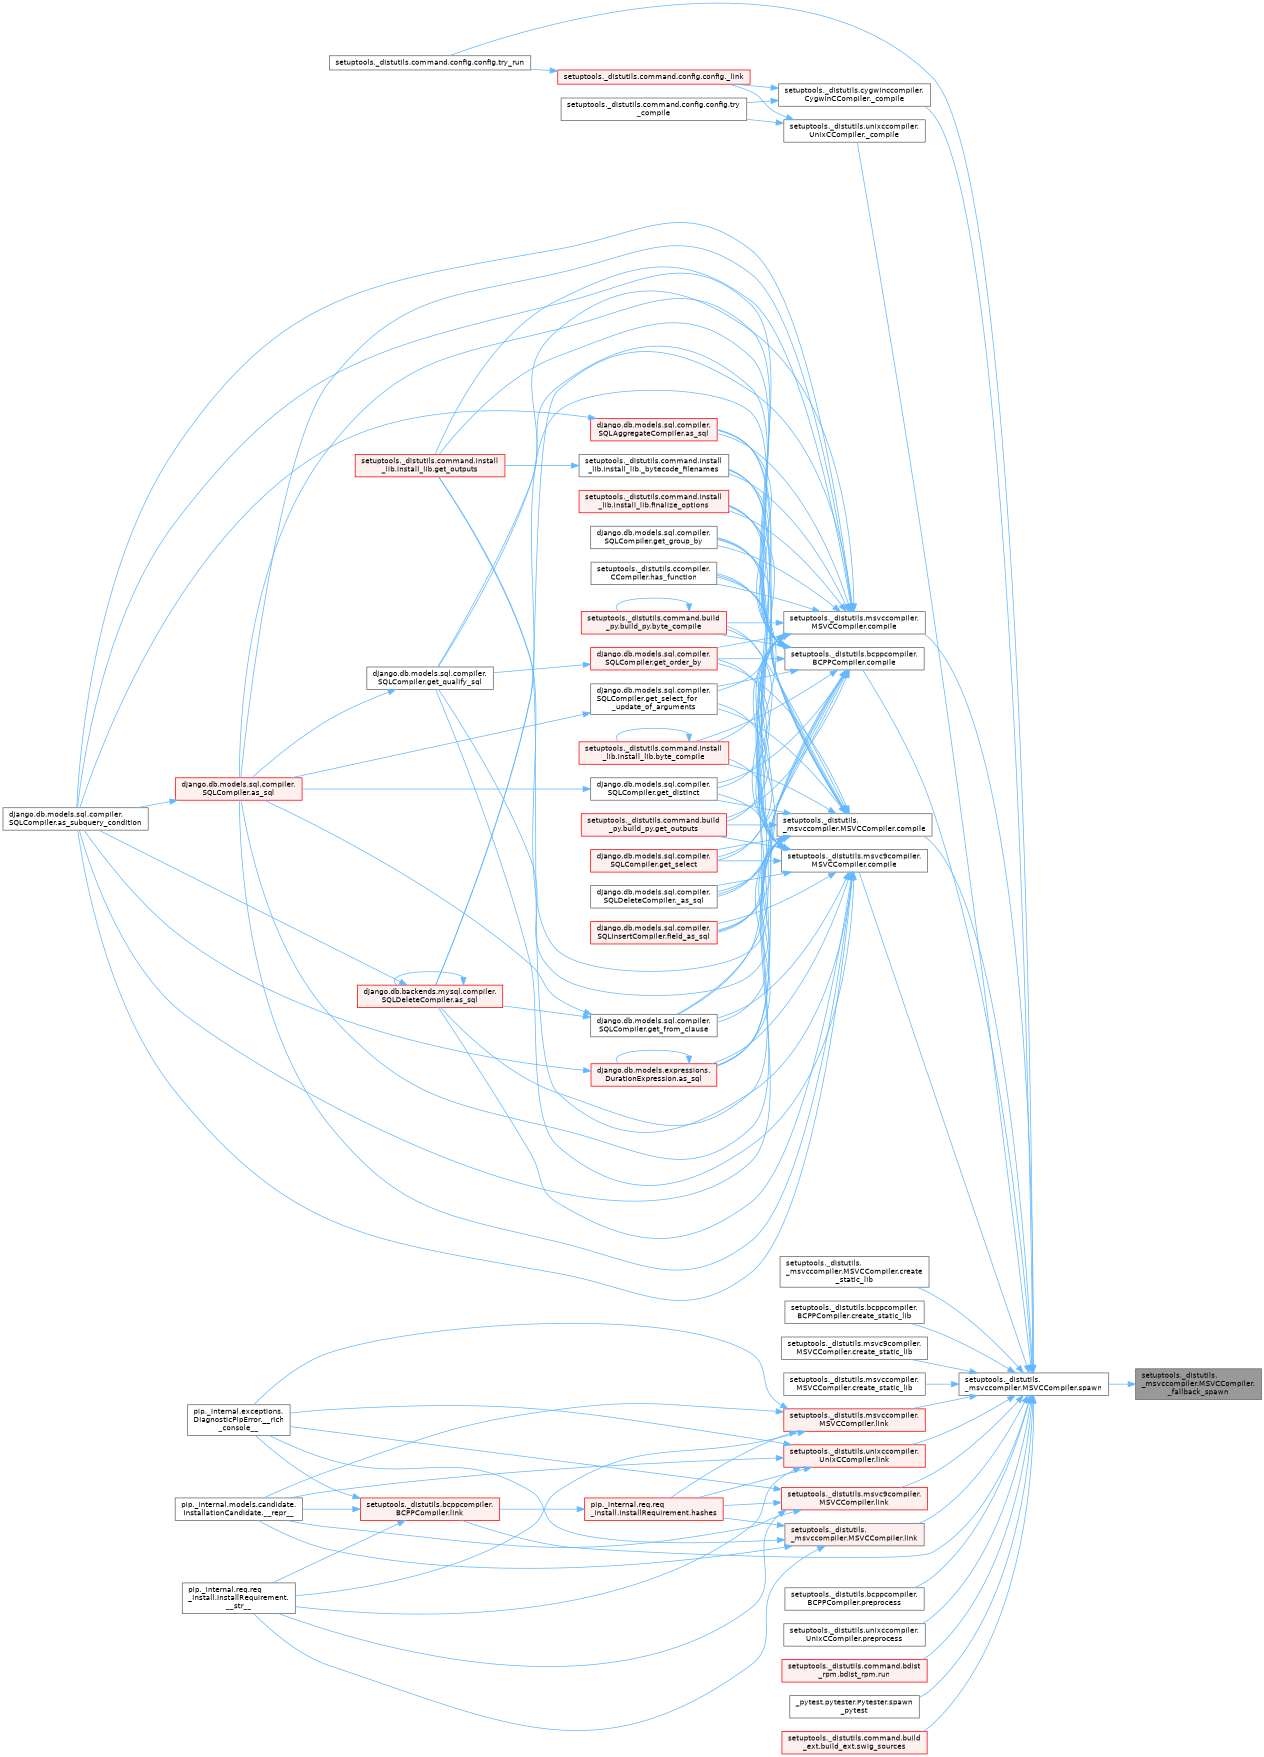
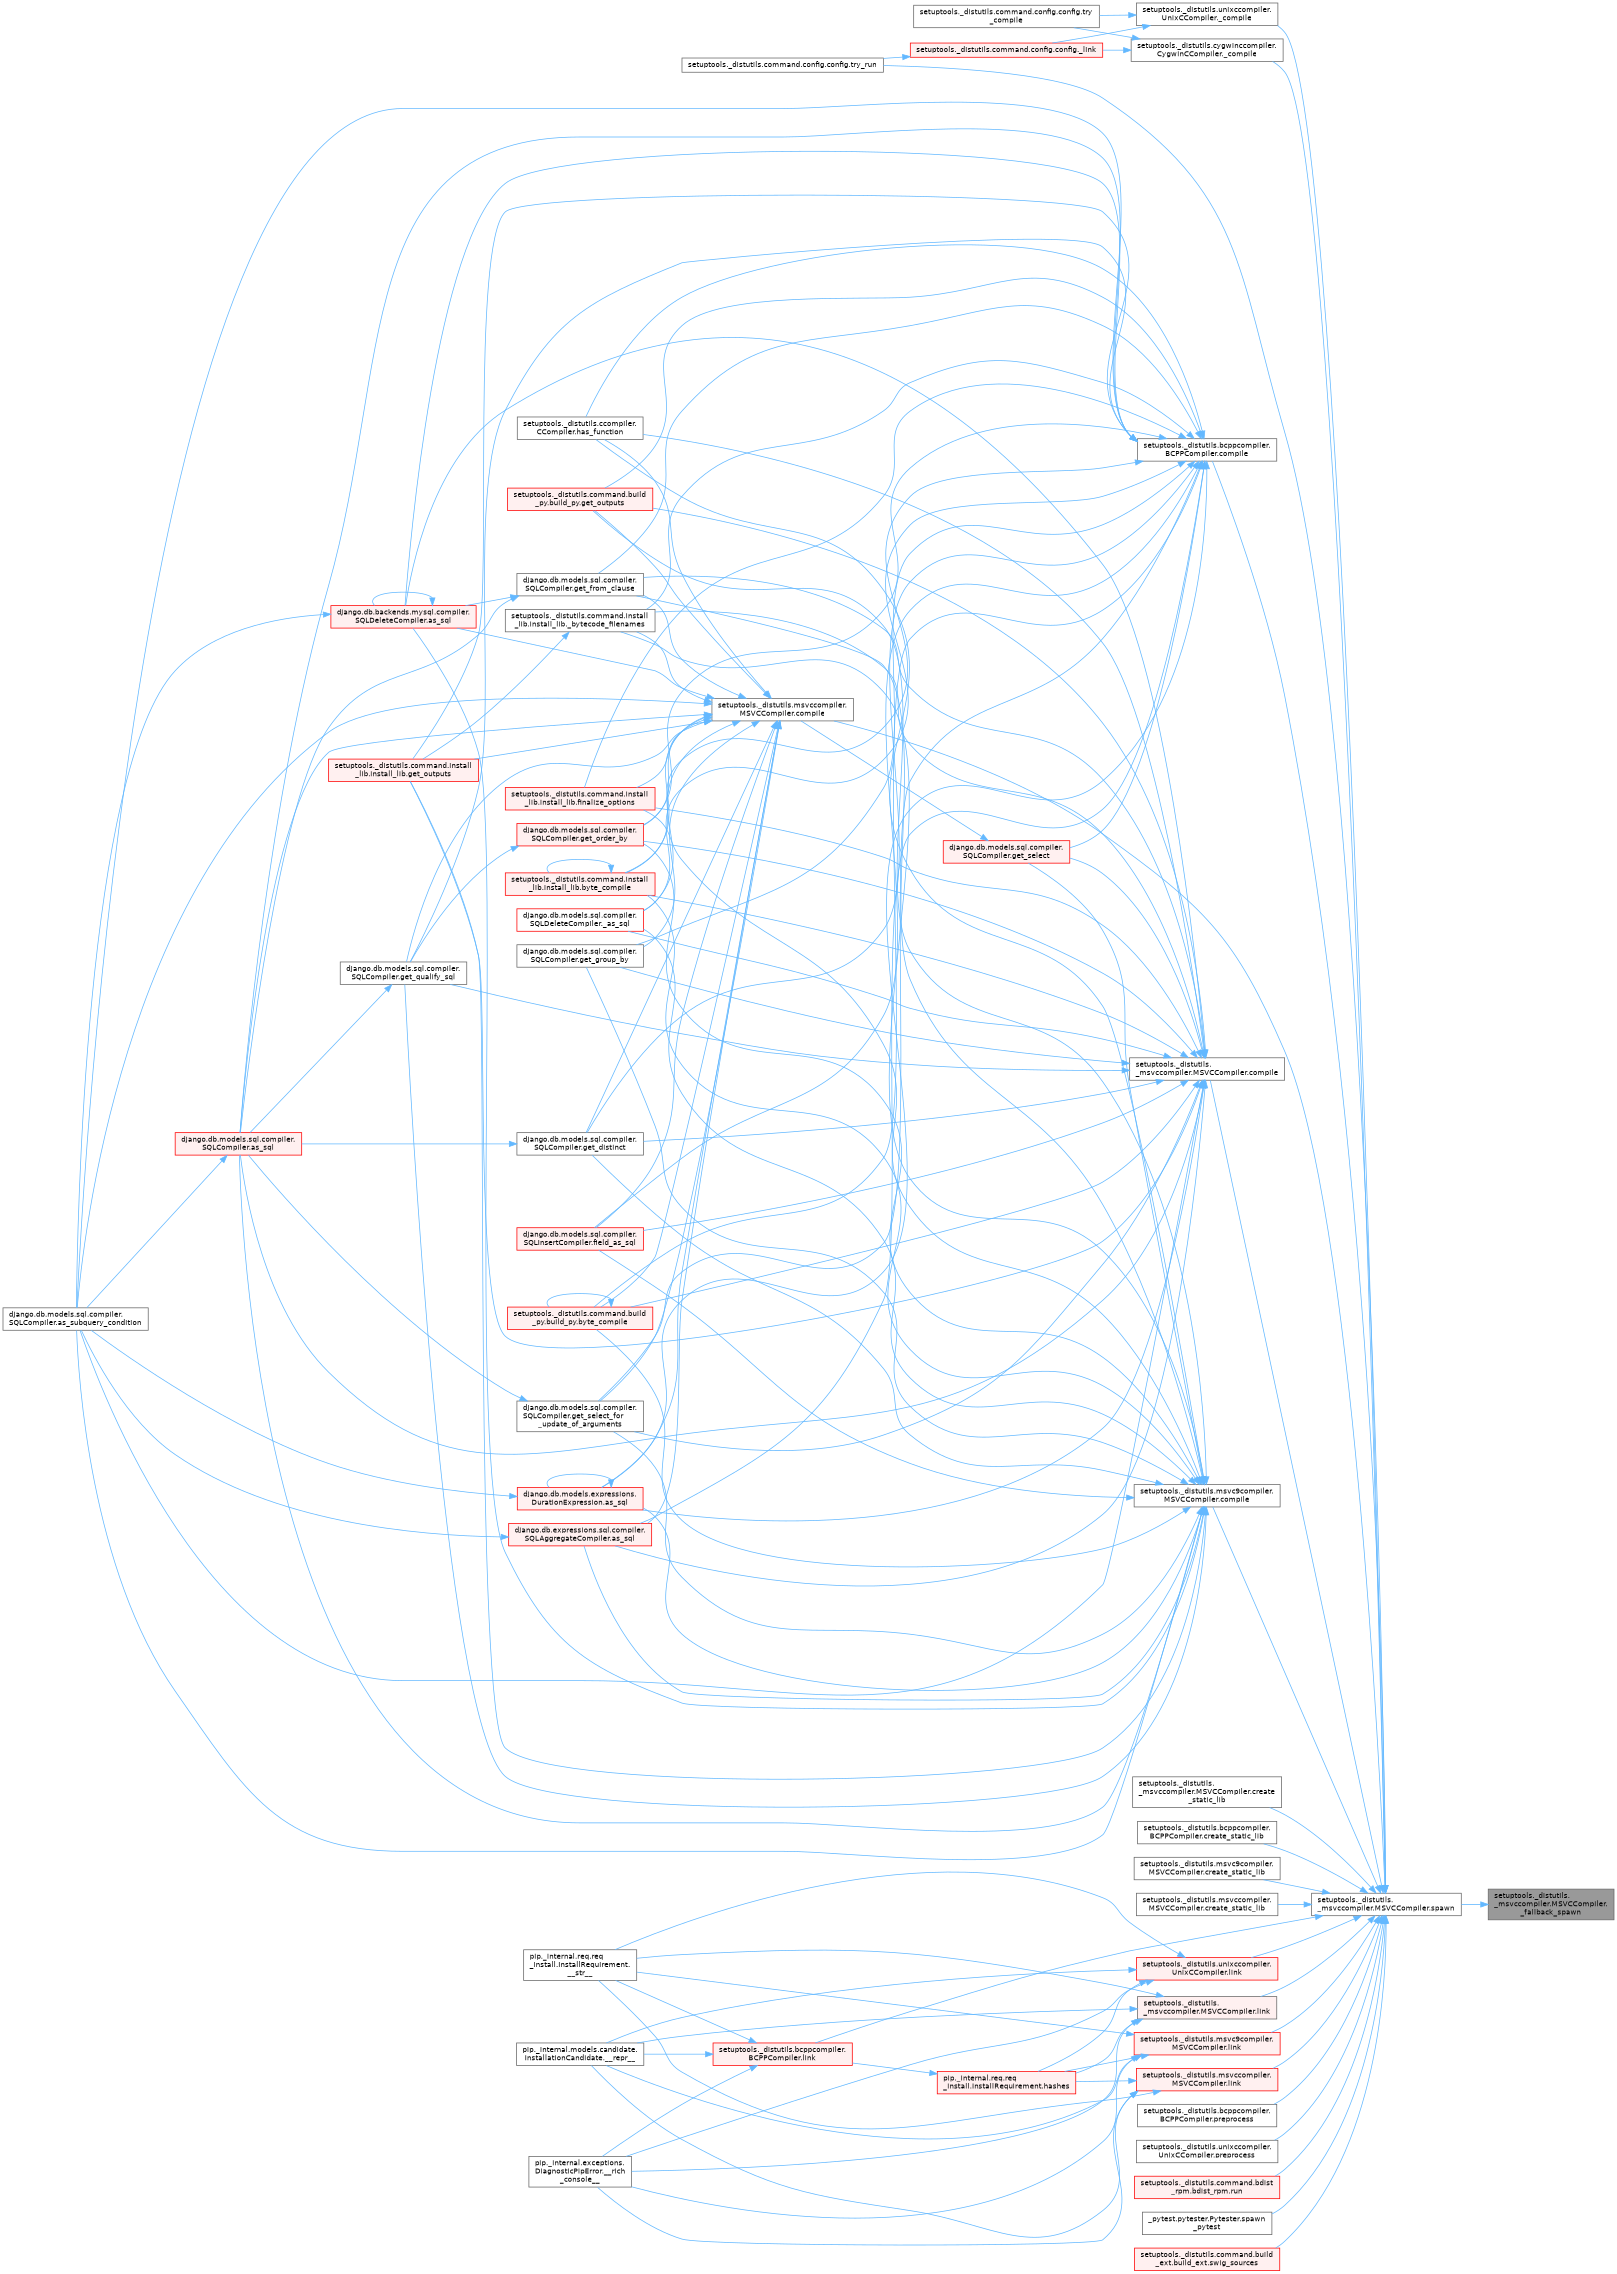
(654, 430) -> (580, 1535)
(768, 759) -> (882, 773)
(654, 897) -> (580, 920)
